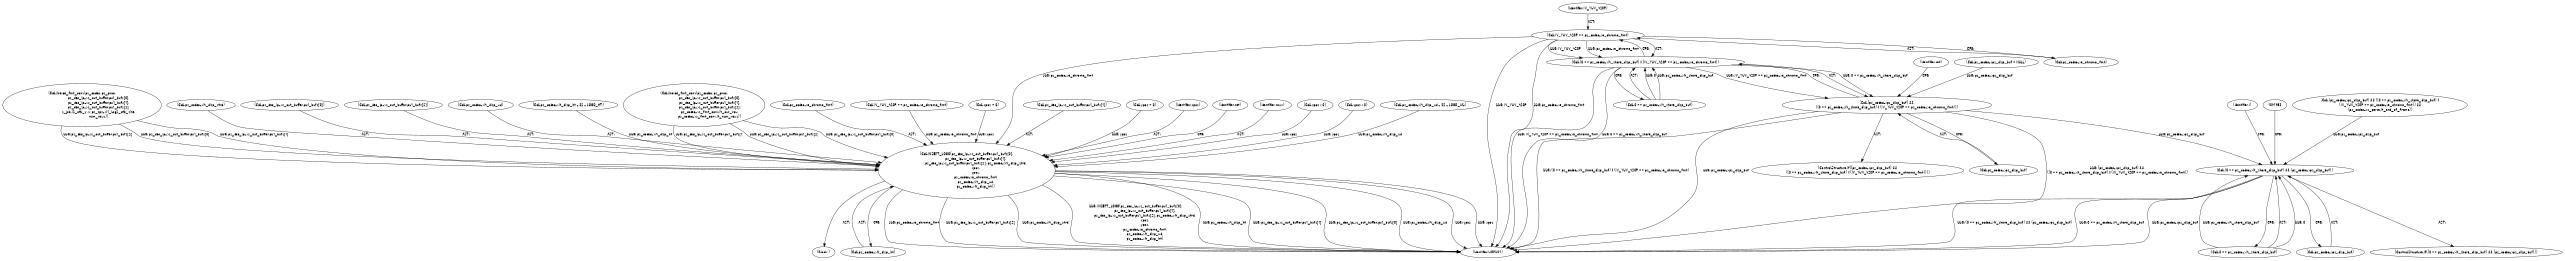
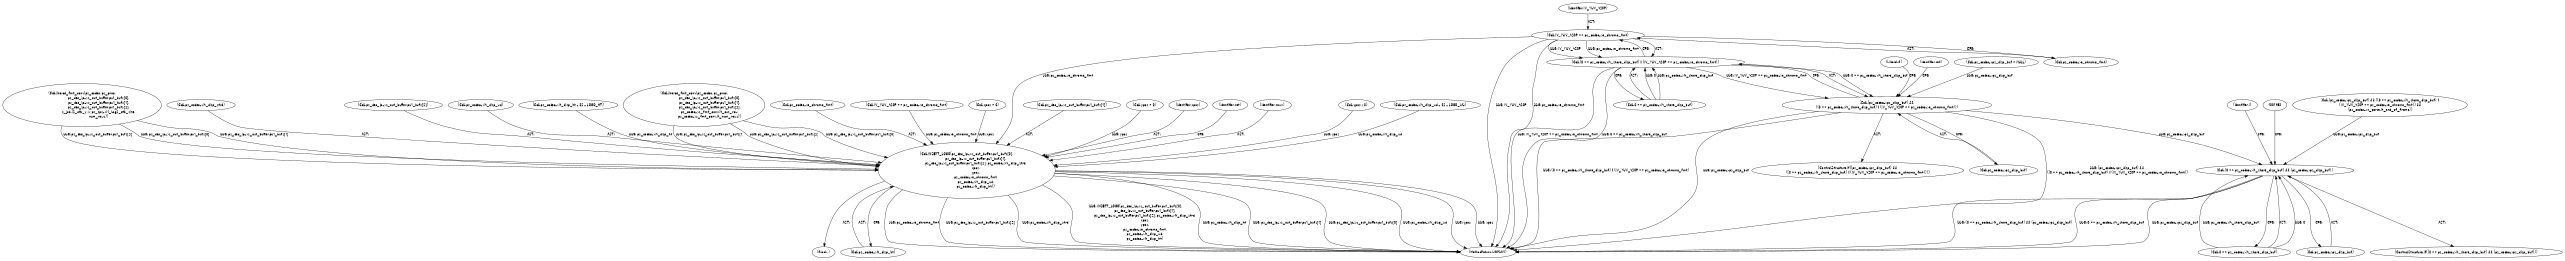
none -> (1894, 62)
(290, 105) -> none
(1315, 105) -> none
(2275, 105) -> (2275, 105)
(1488, 252) -> (1488, 252)
